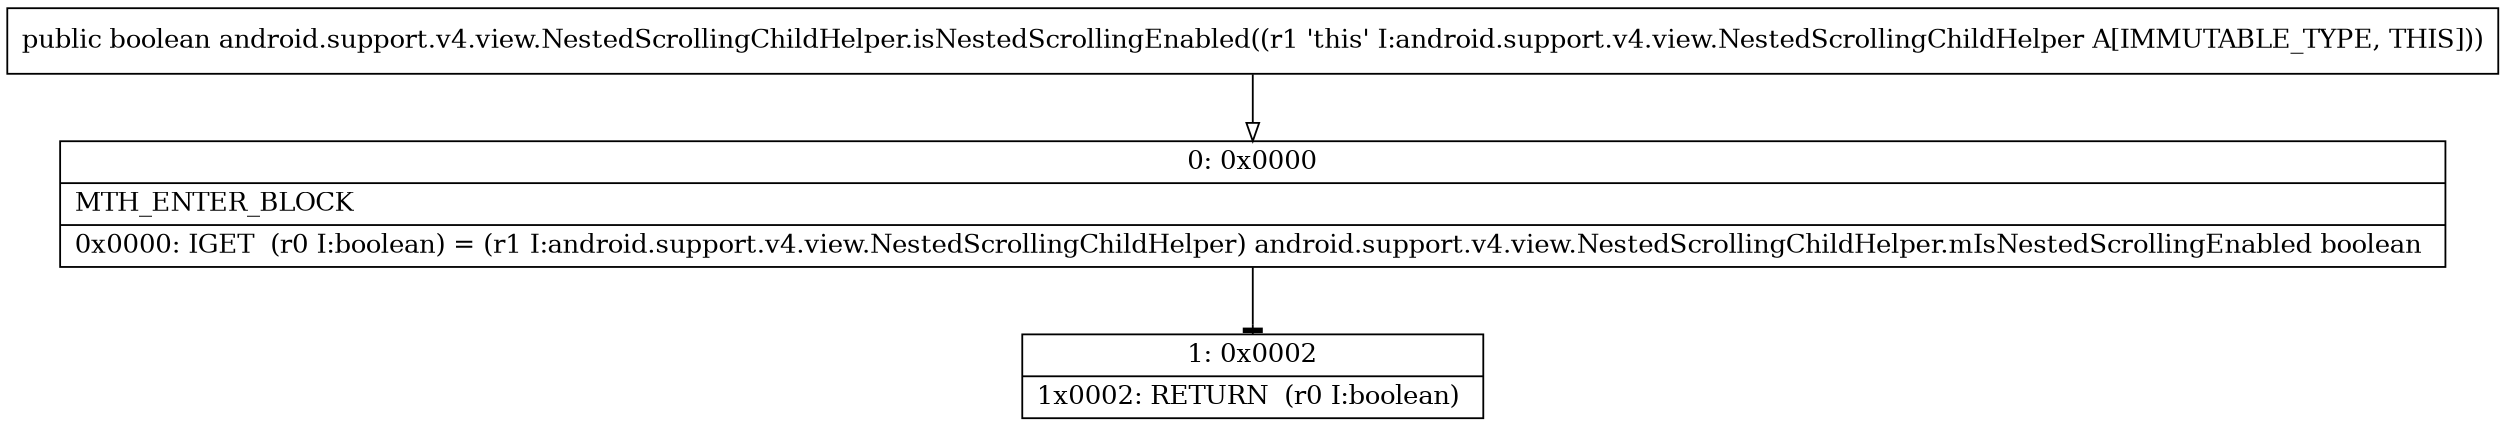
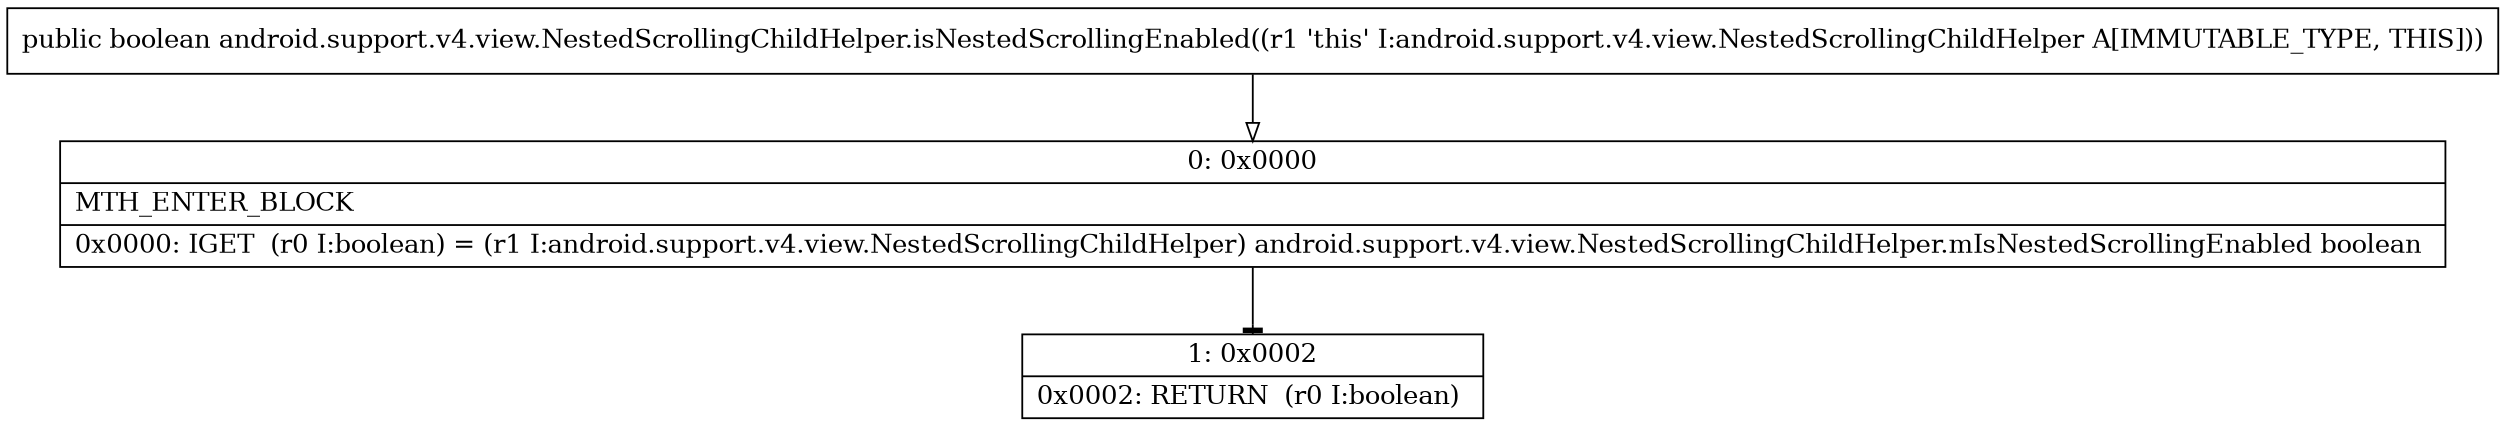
(1253, 396) -> (1253, 396)
